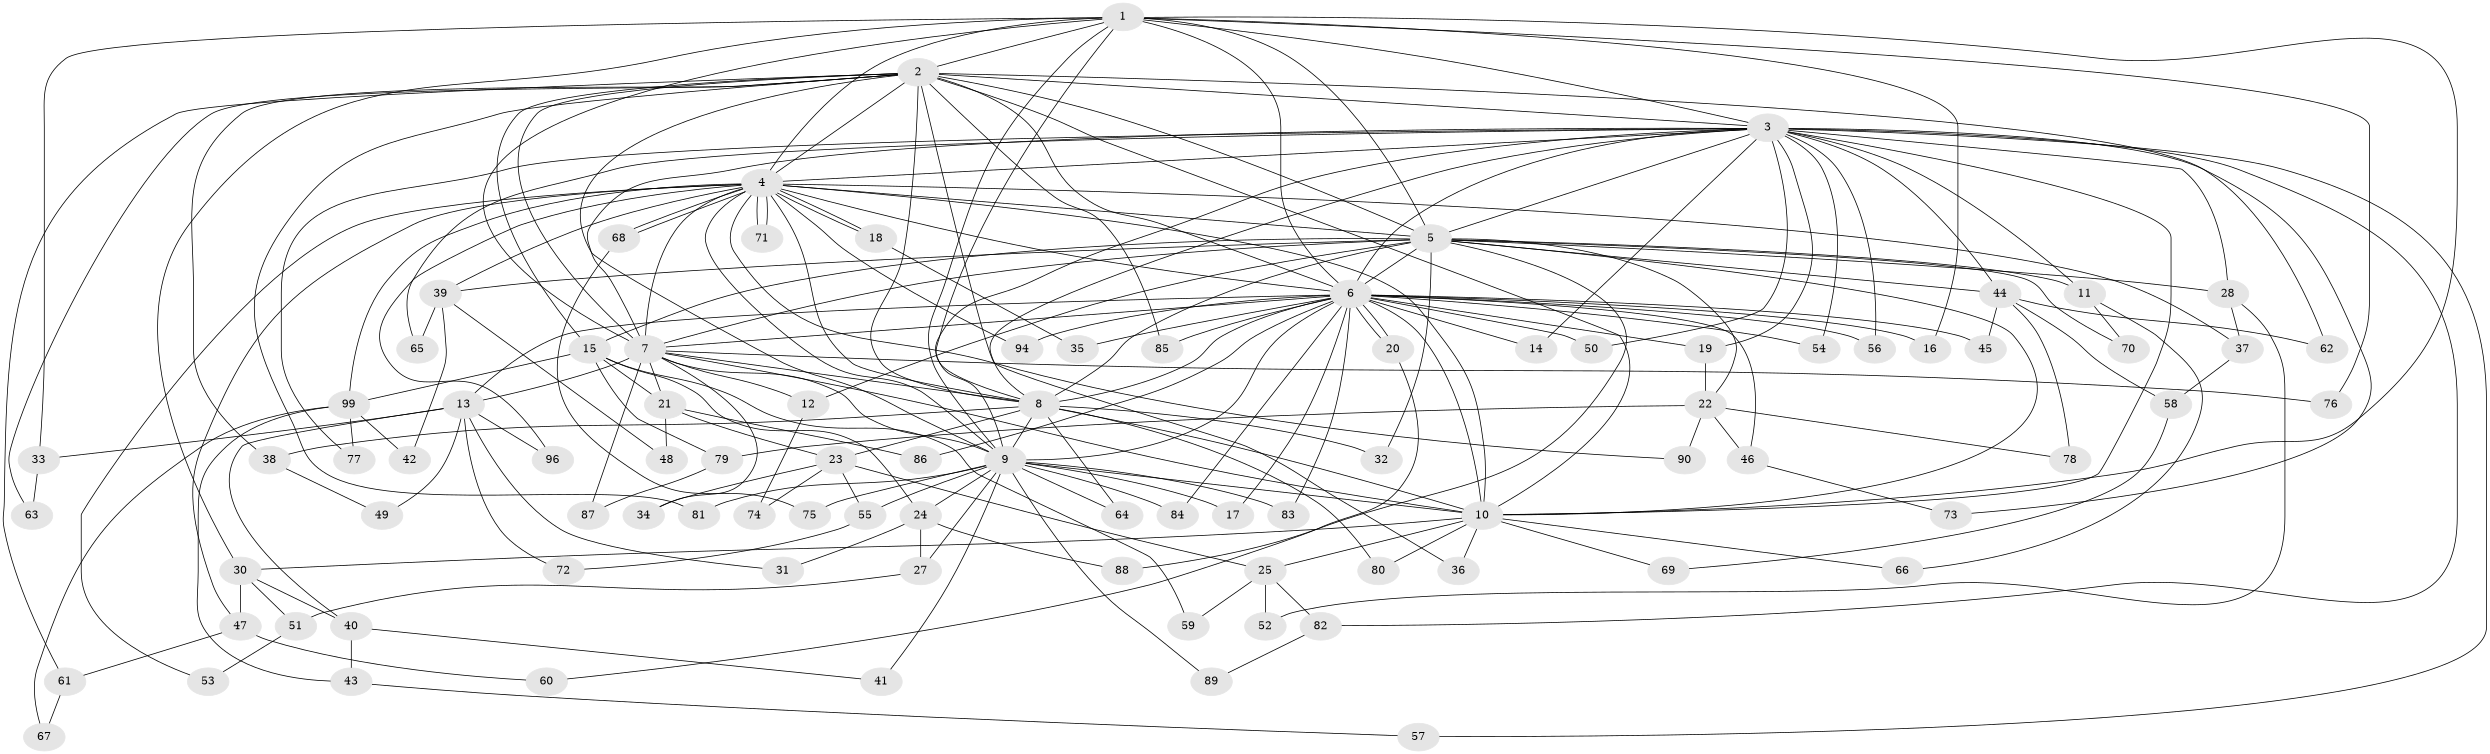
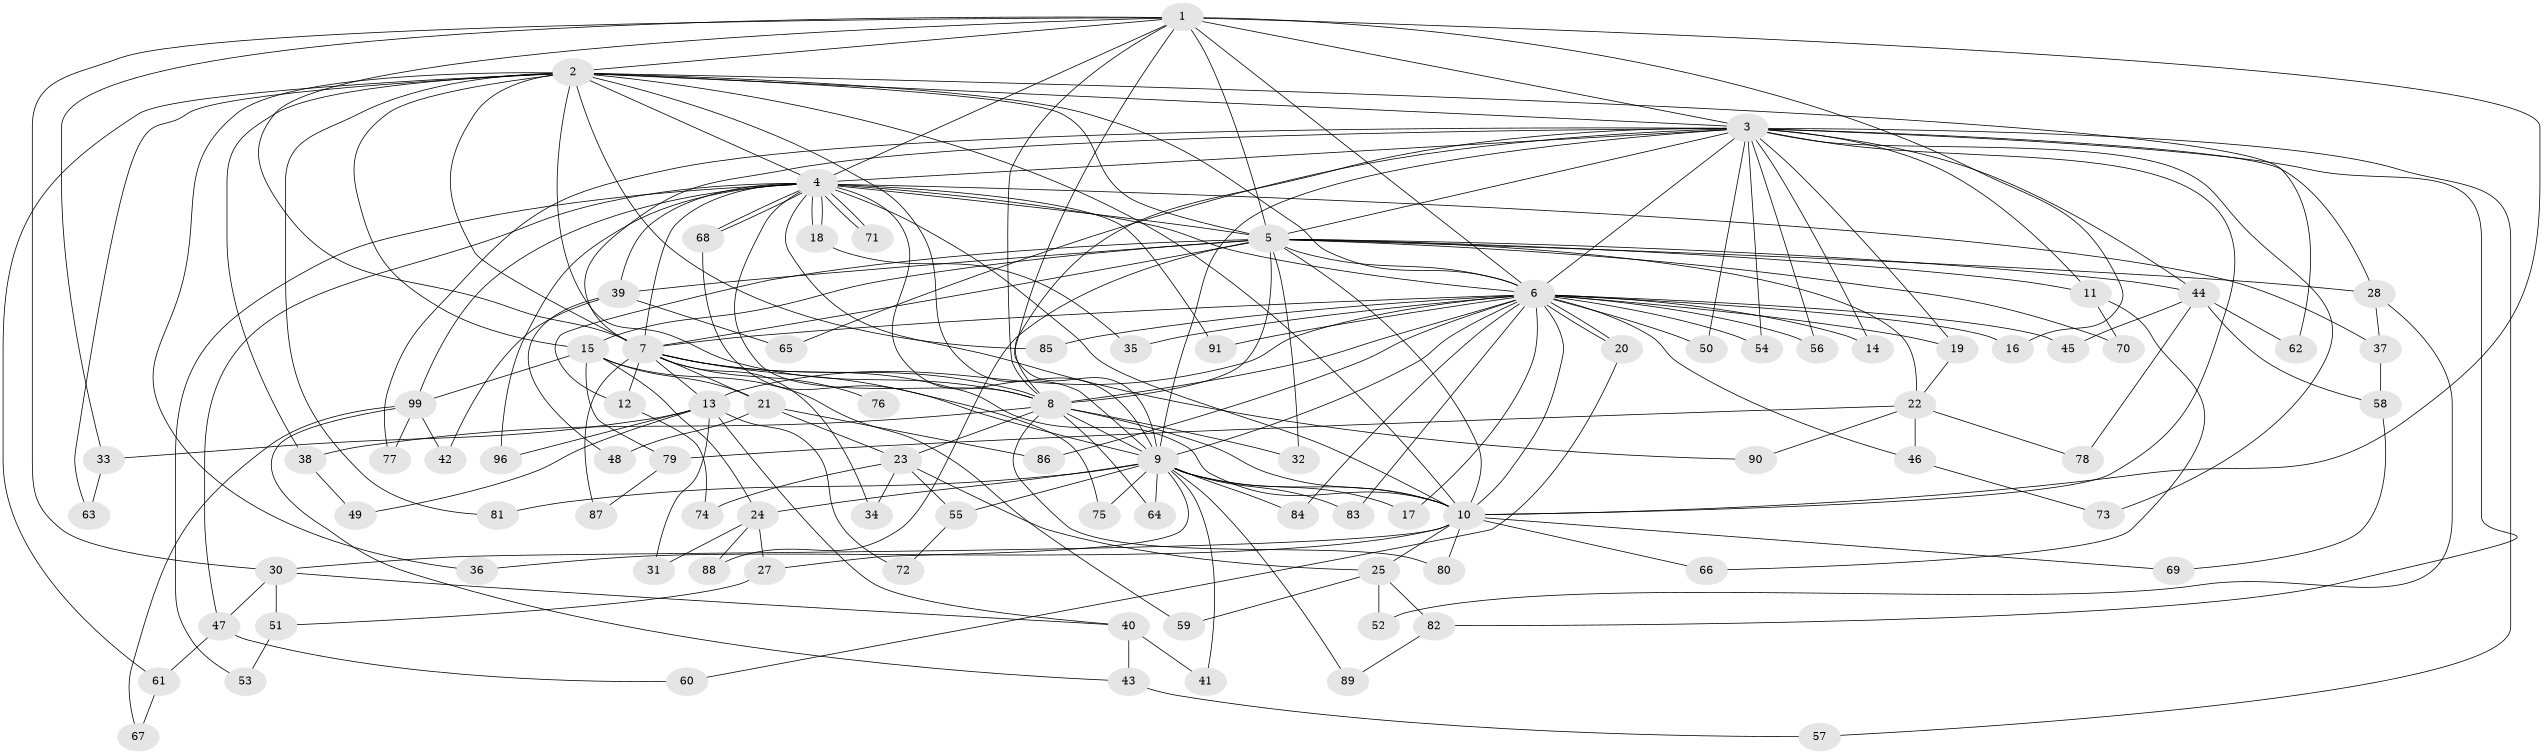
(1896, 56) -> none
(1022, 349) -> (1216, 349)
